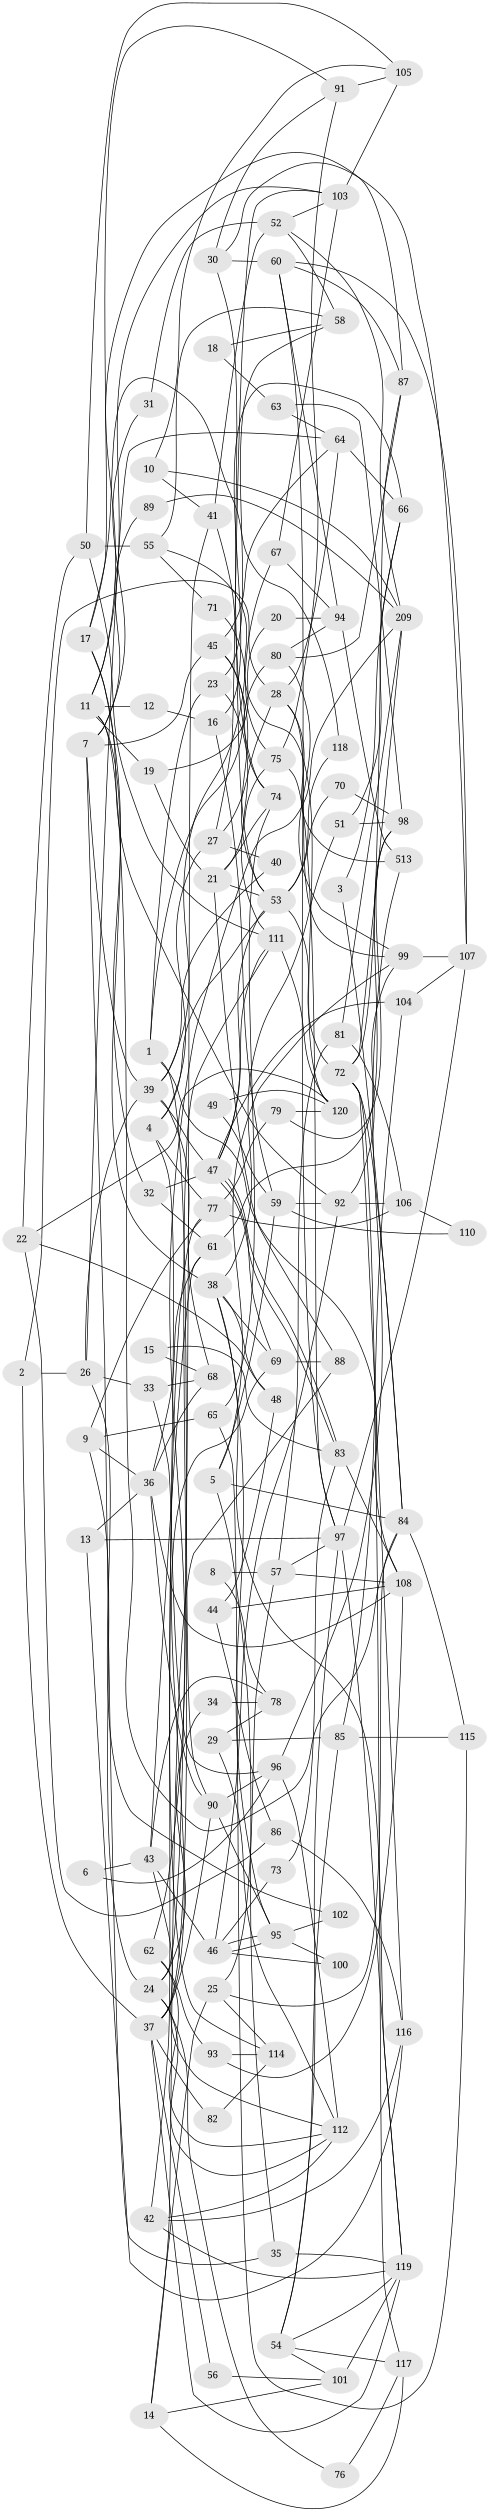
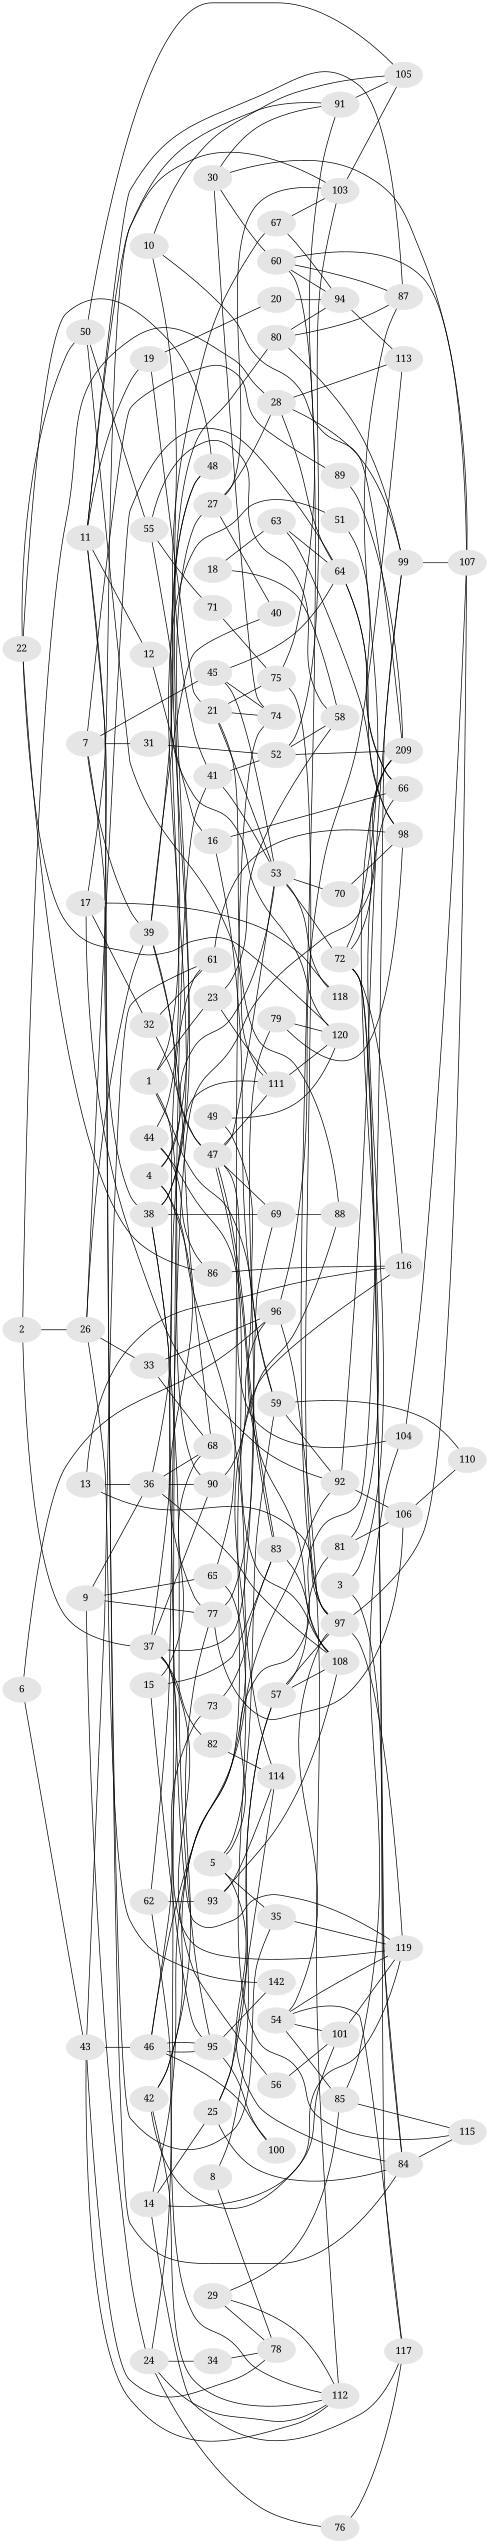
(372, 823) -> (368, 705)
(404, 860) -> (404, 359)
(245, 1871) -> (167, 1852)
(340, 1915) -> (276, 1982)
